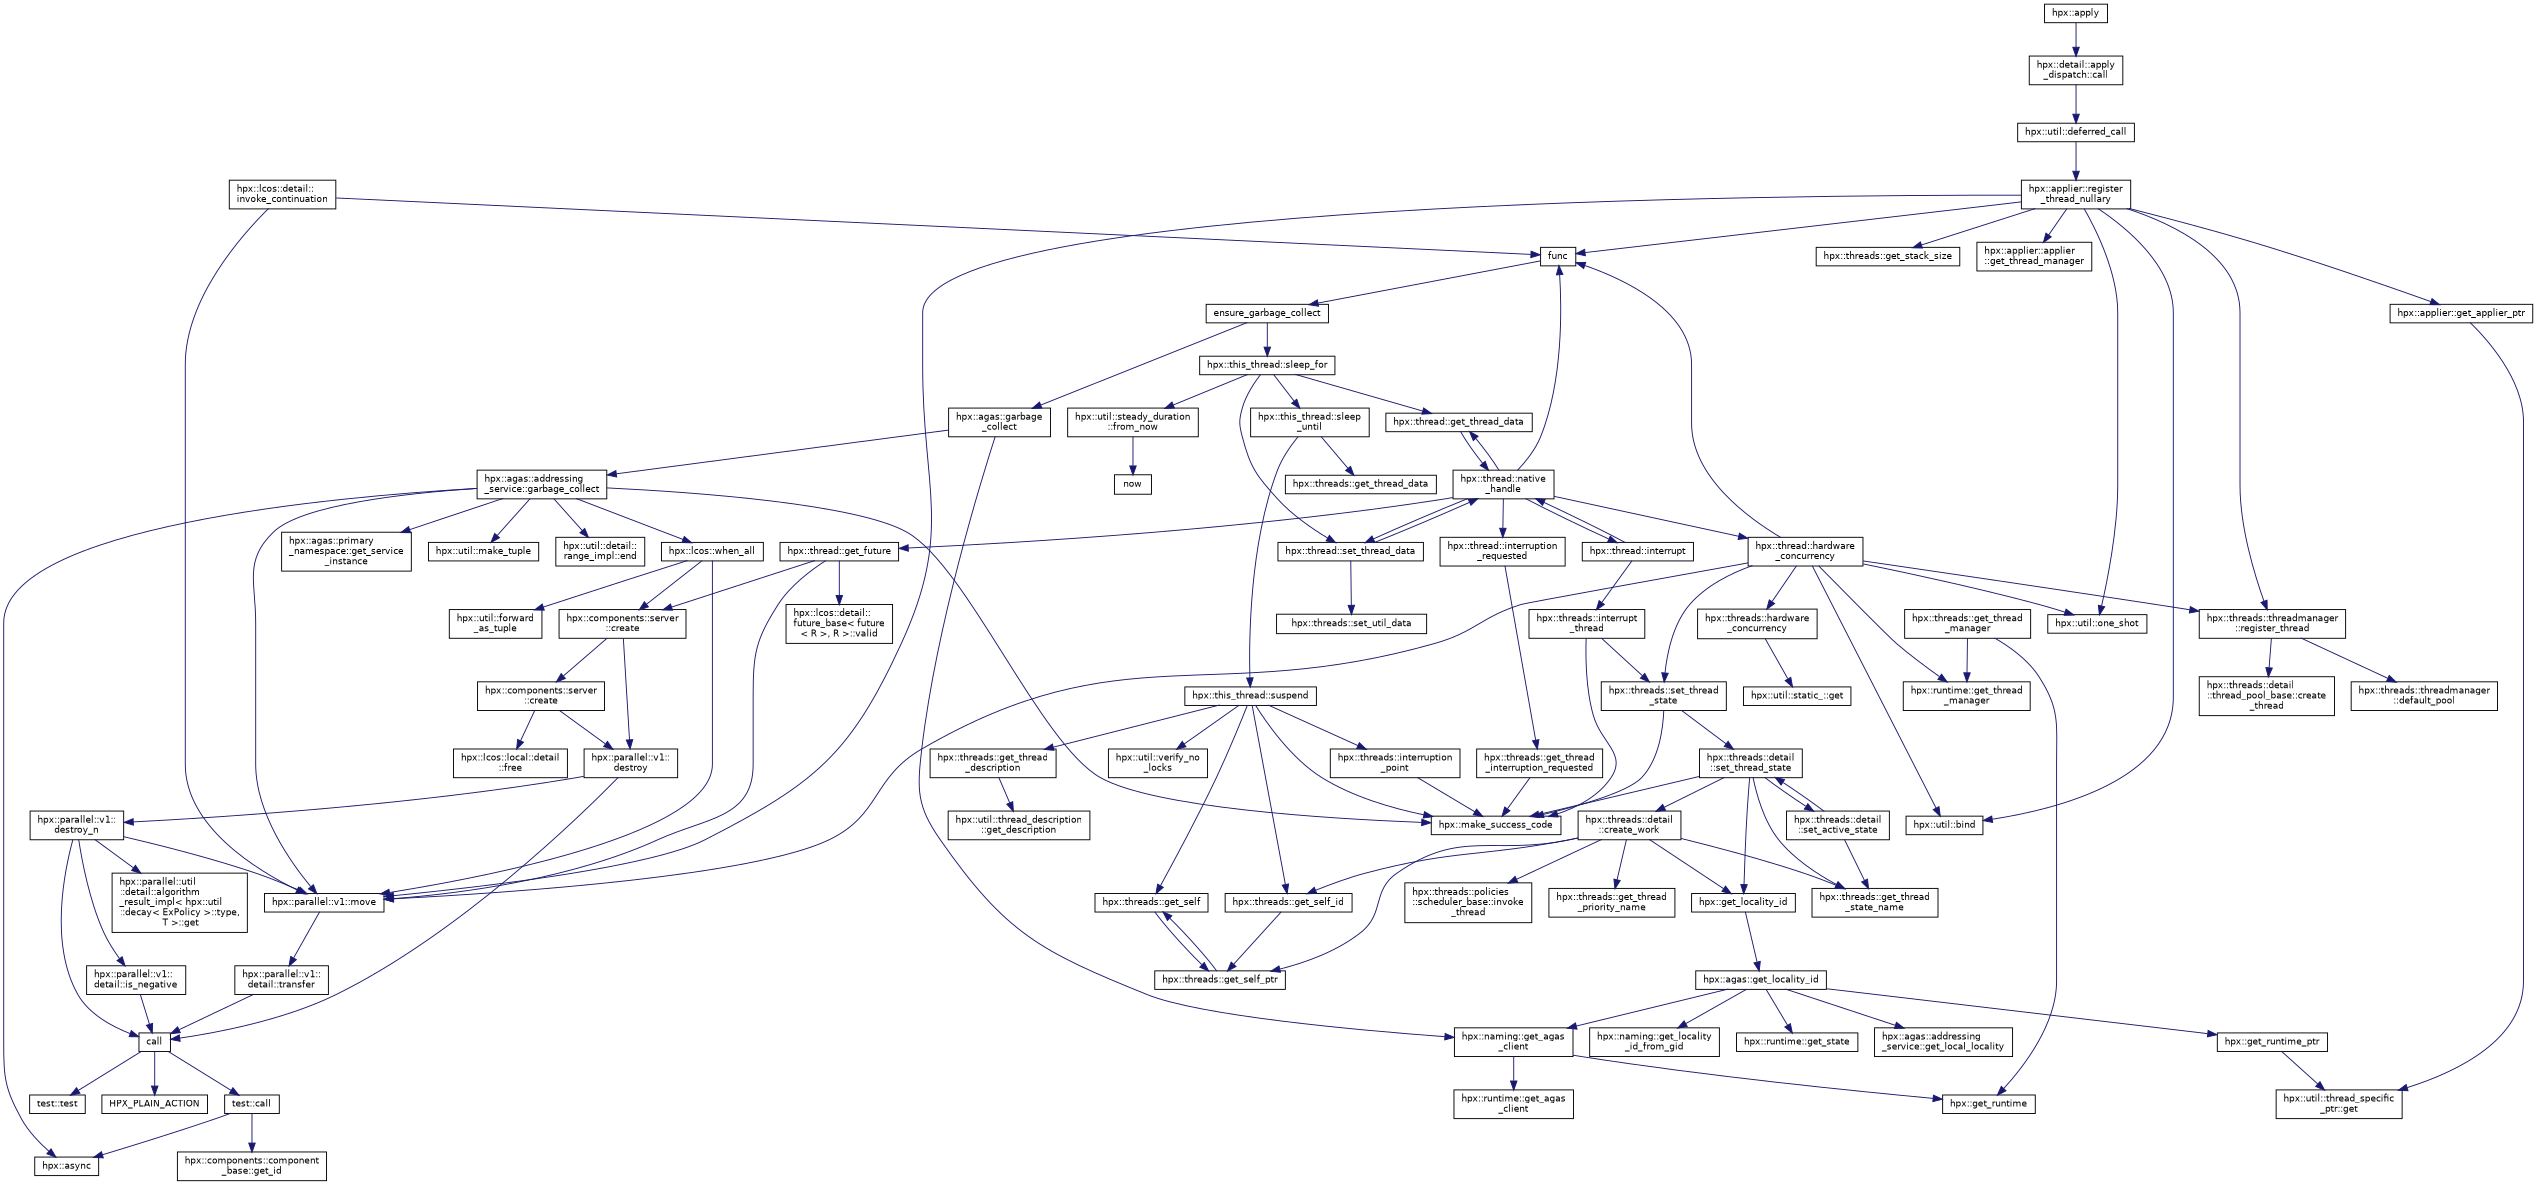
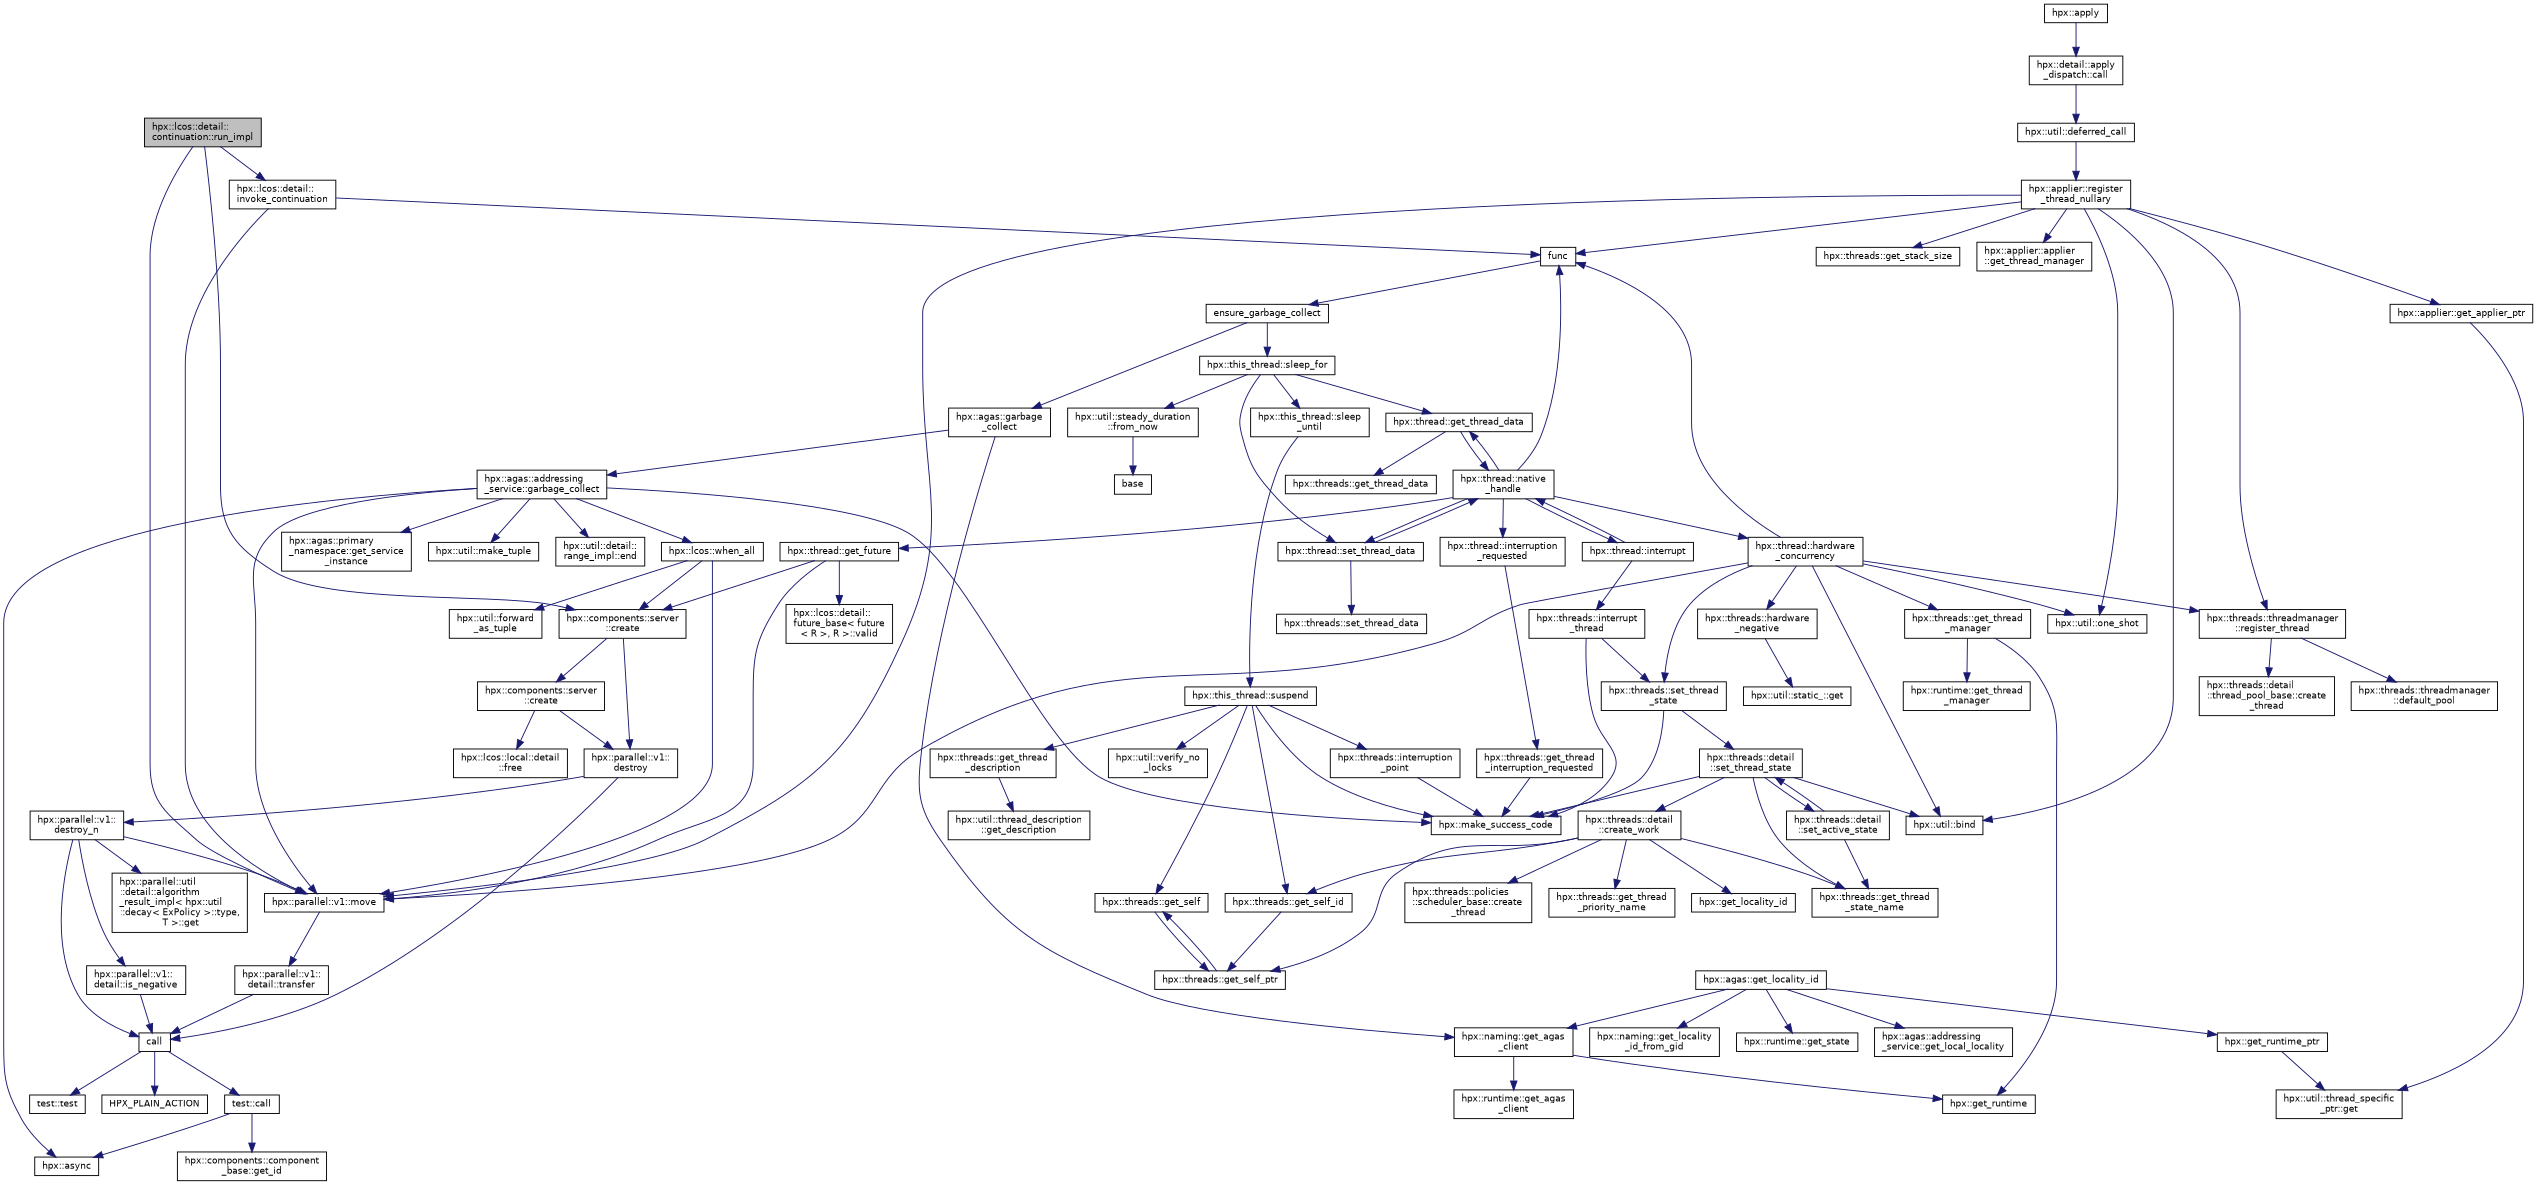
none -> (203, 132)
(1334, 452) -> (1414, 451)
(1133, 485) -> (1133, 485)
(1352, 624) -> (1352, 624)
(1757, 624) -> (1757, 624)
(1876, 624) -> (1882, 586)
(1746, 831) -> (1851, 795)
(1468, 903) -> (1468, 903)
(1751, 937) -> none
